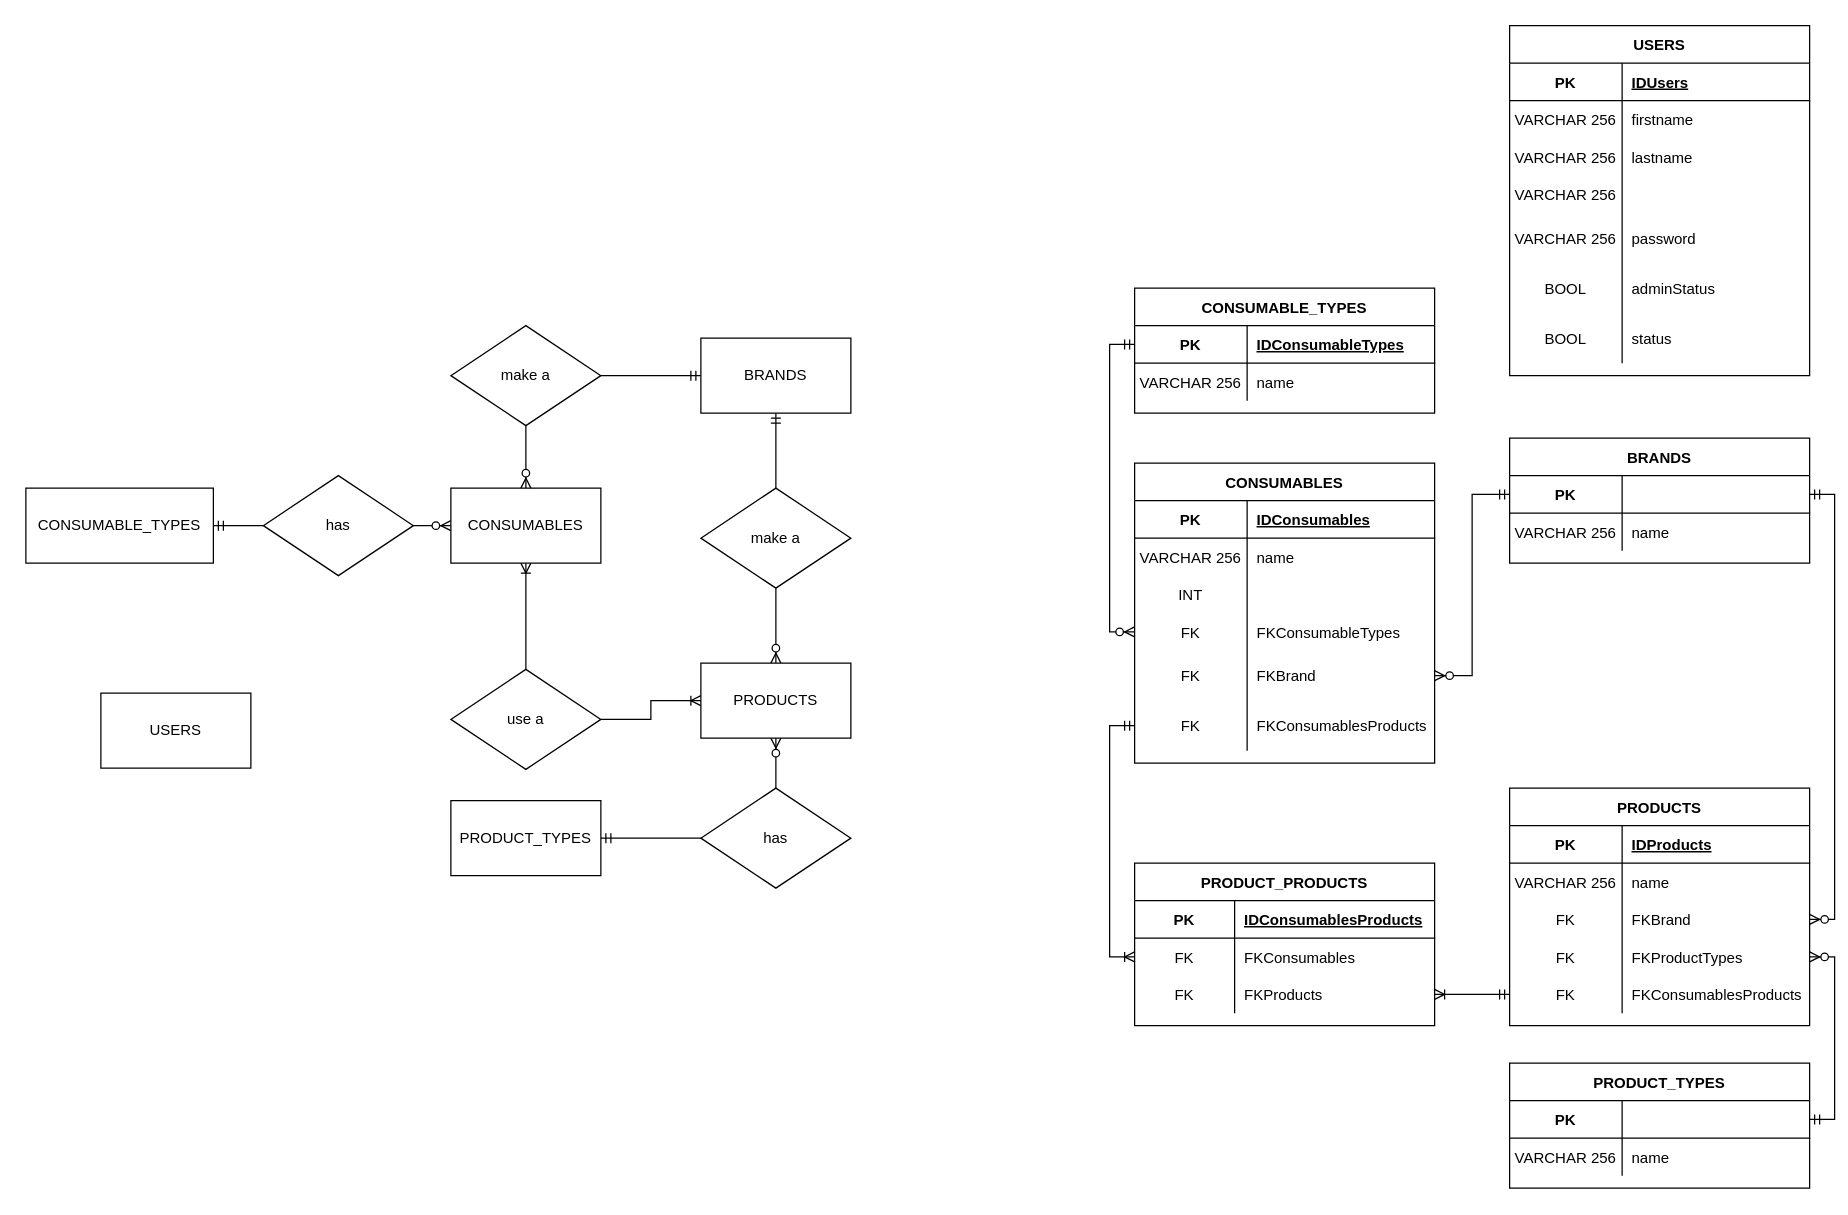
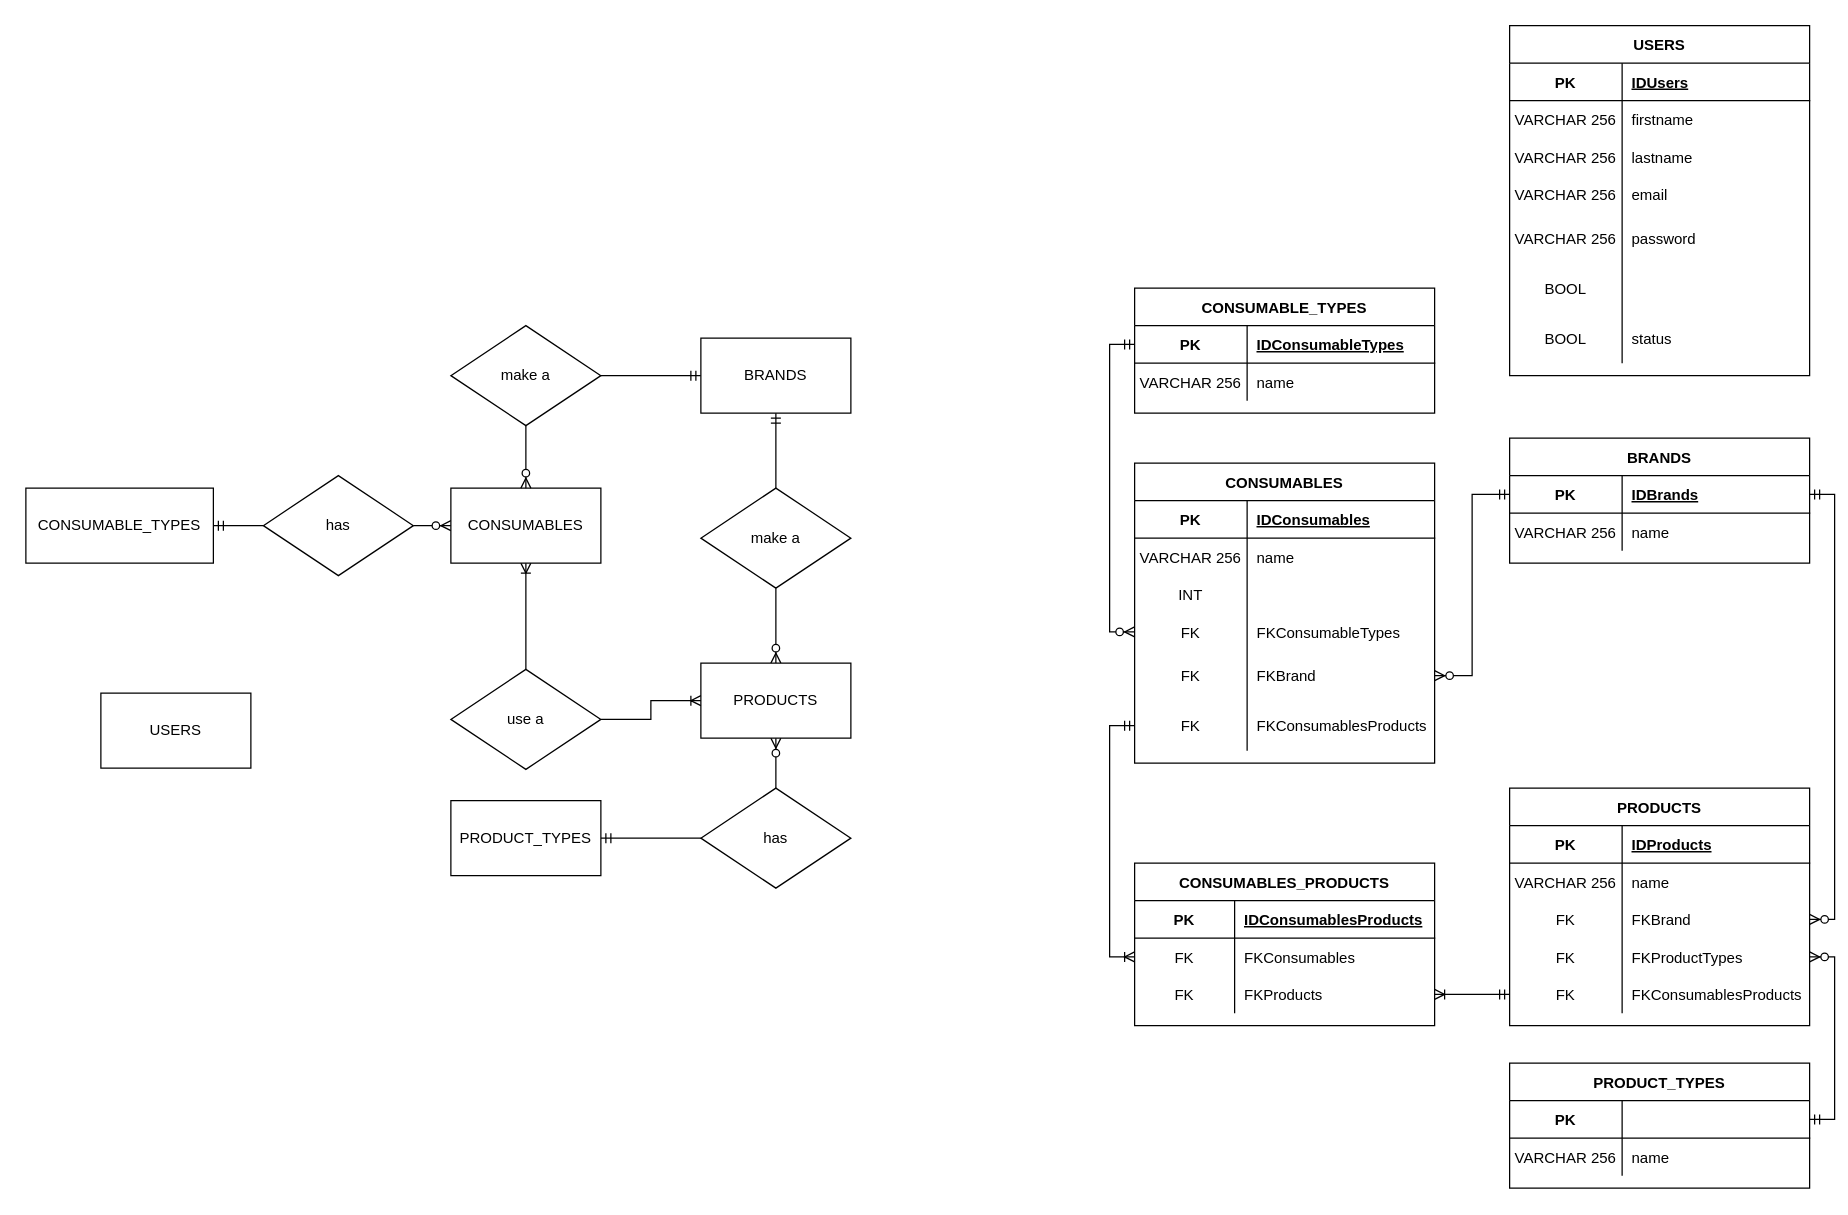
none -> (1716, 194)
(1716, 288) -> none
none -> (1716, 494)
(1284, 883) -> (1284, 883)
